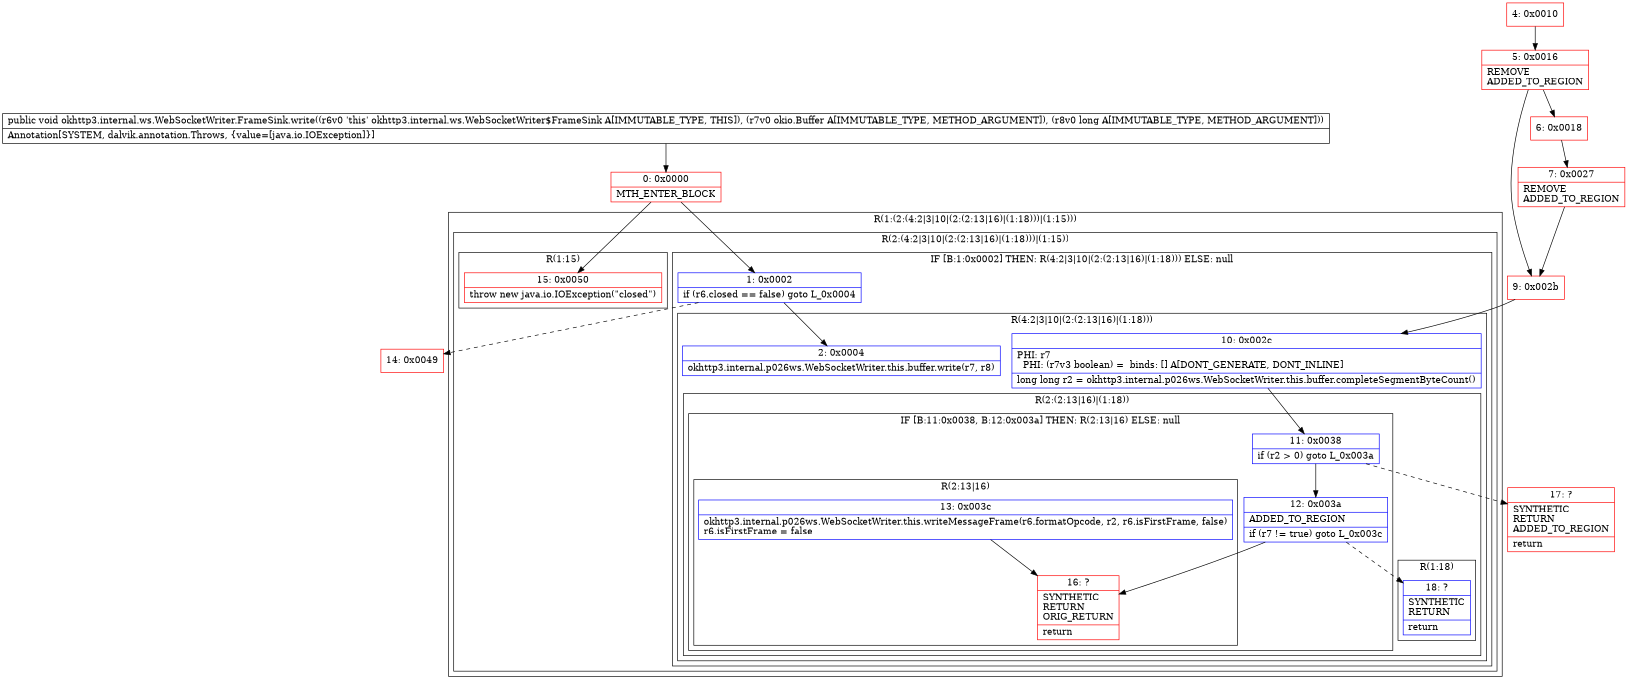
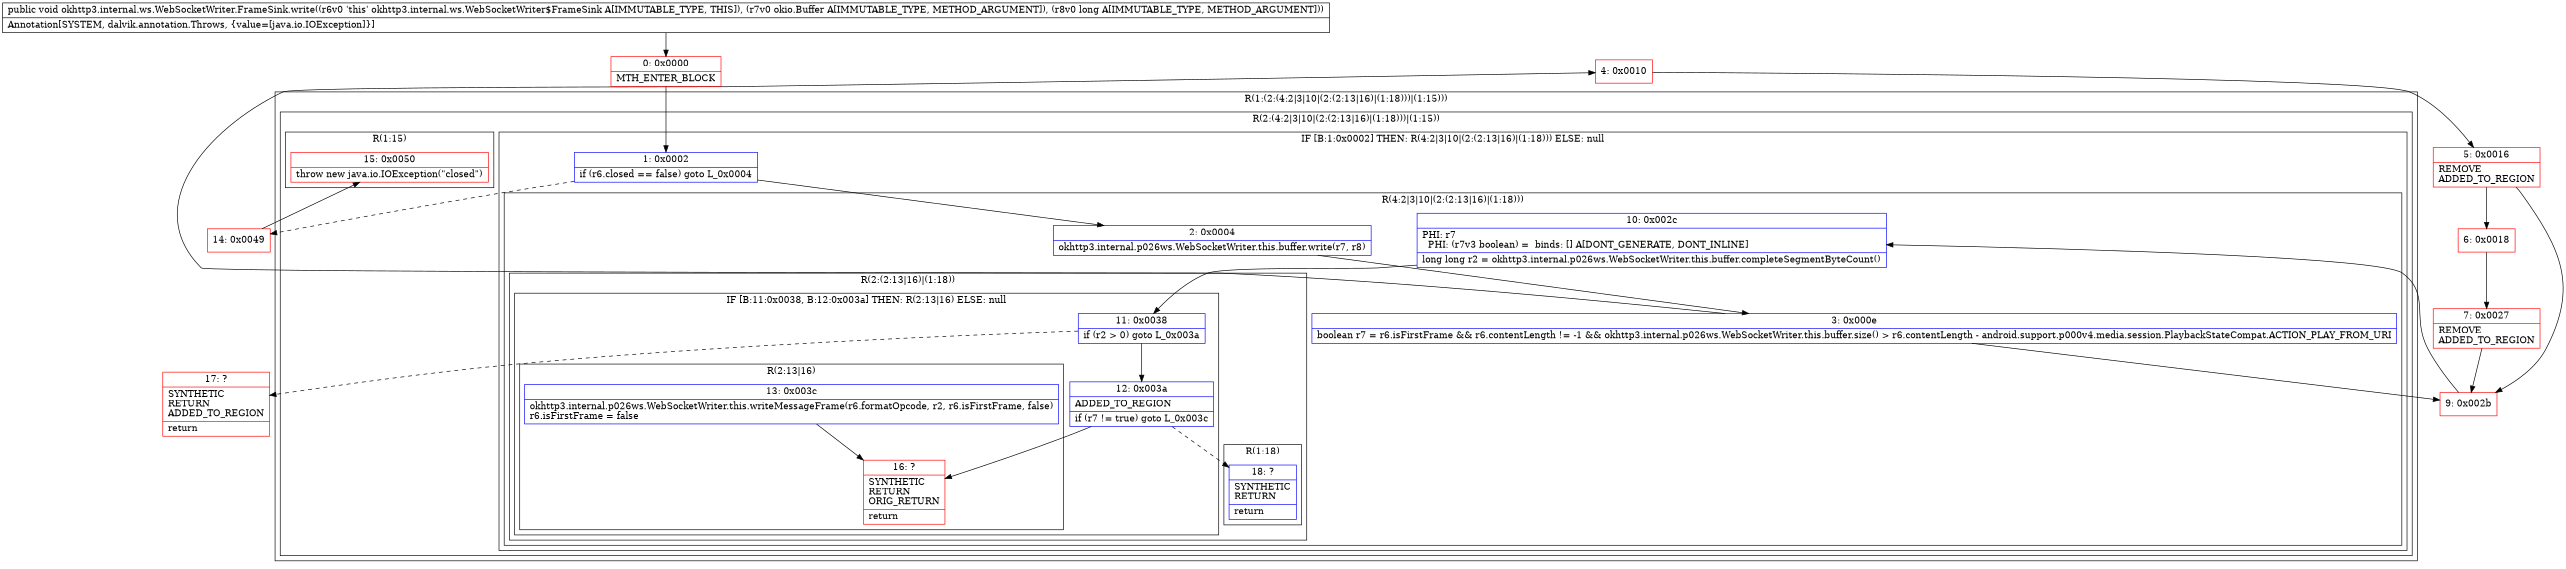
(615, 237) -> (308, 207)
none -> (1854, 328)
